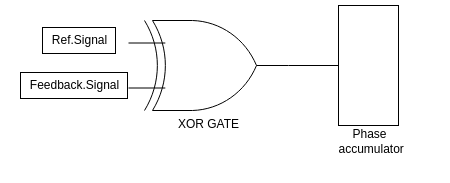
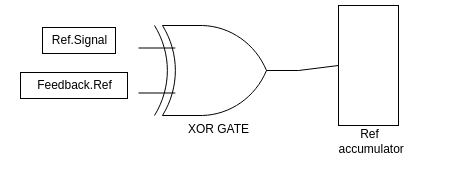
(209, 66) -> (219, 71)
(75, 86) -> (75, 86)
(370, 142) -> (370, 142)
